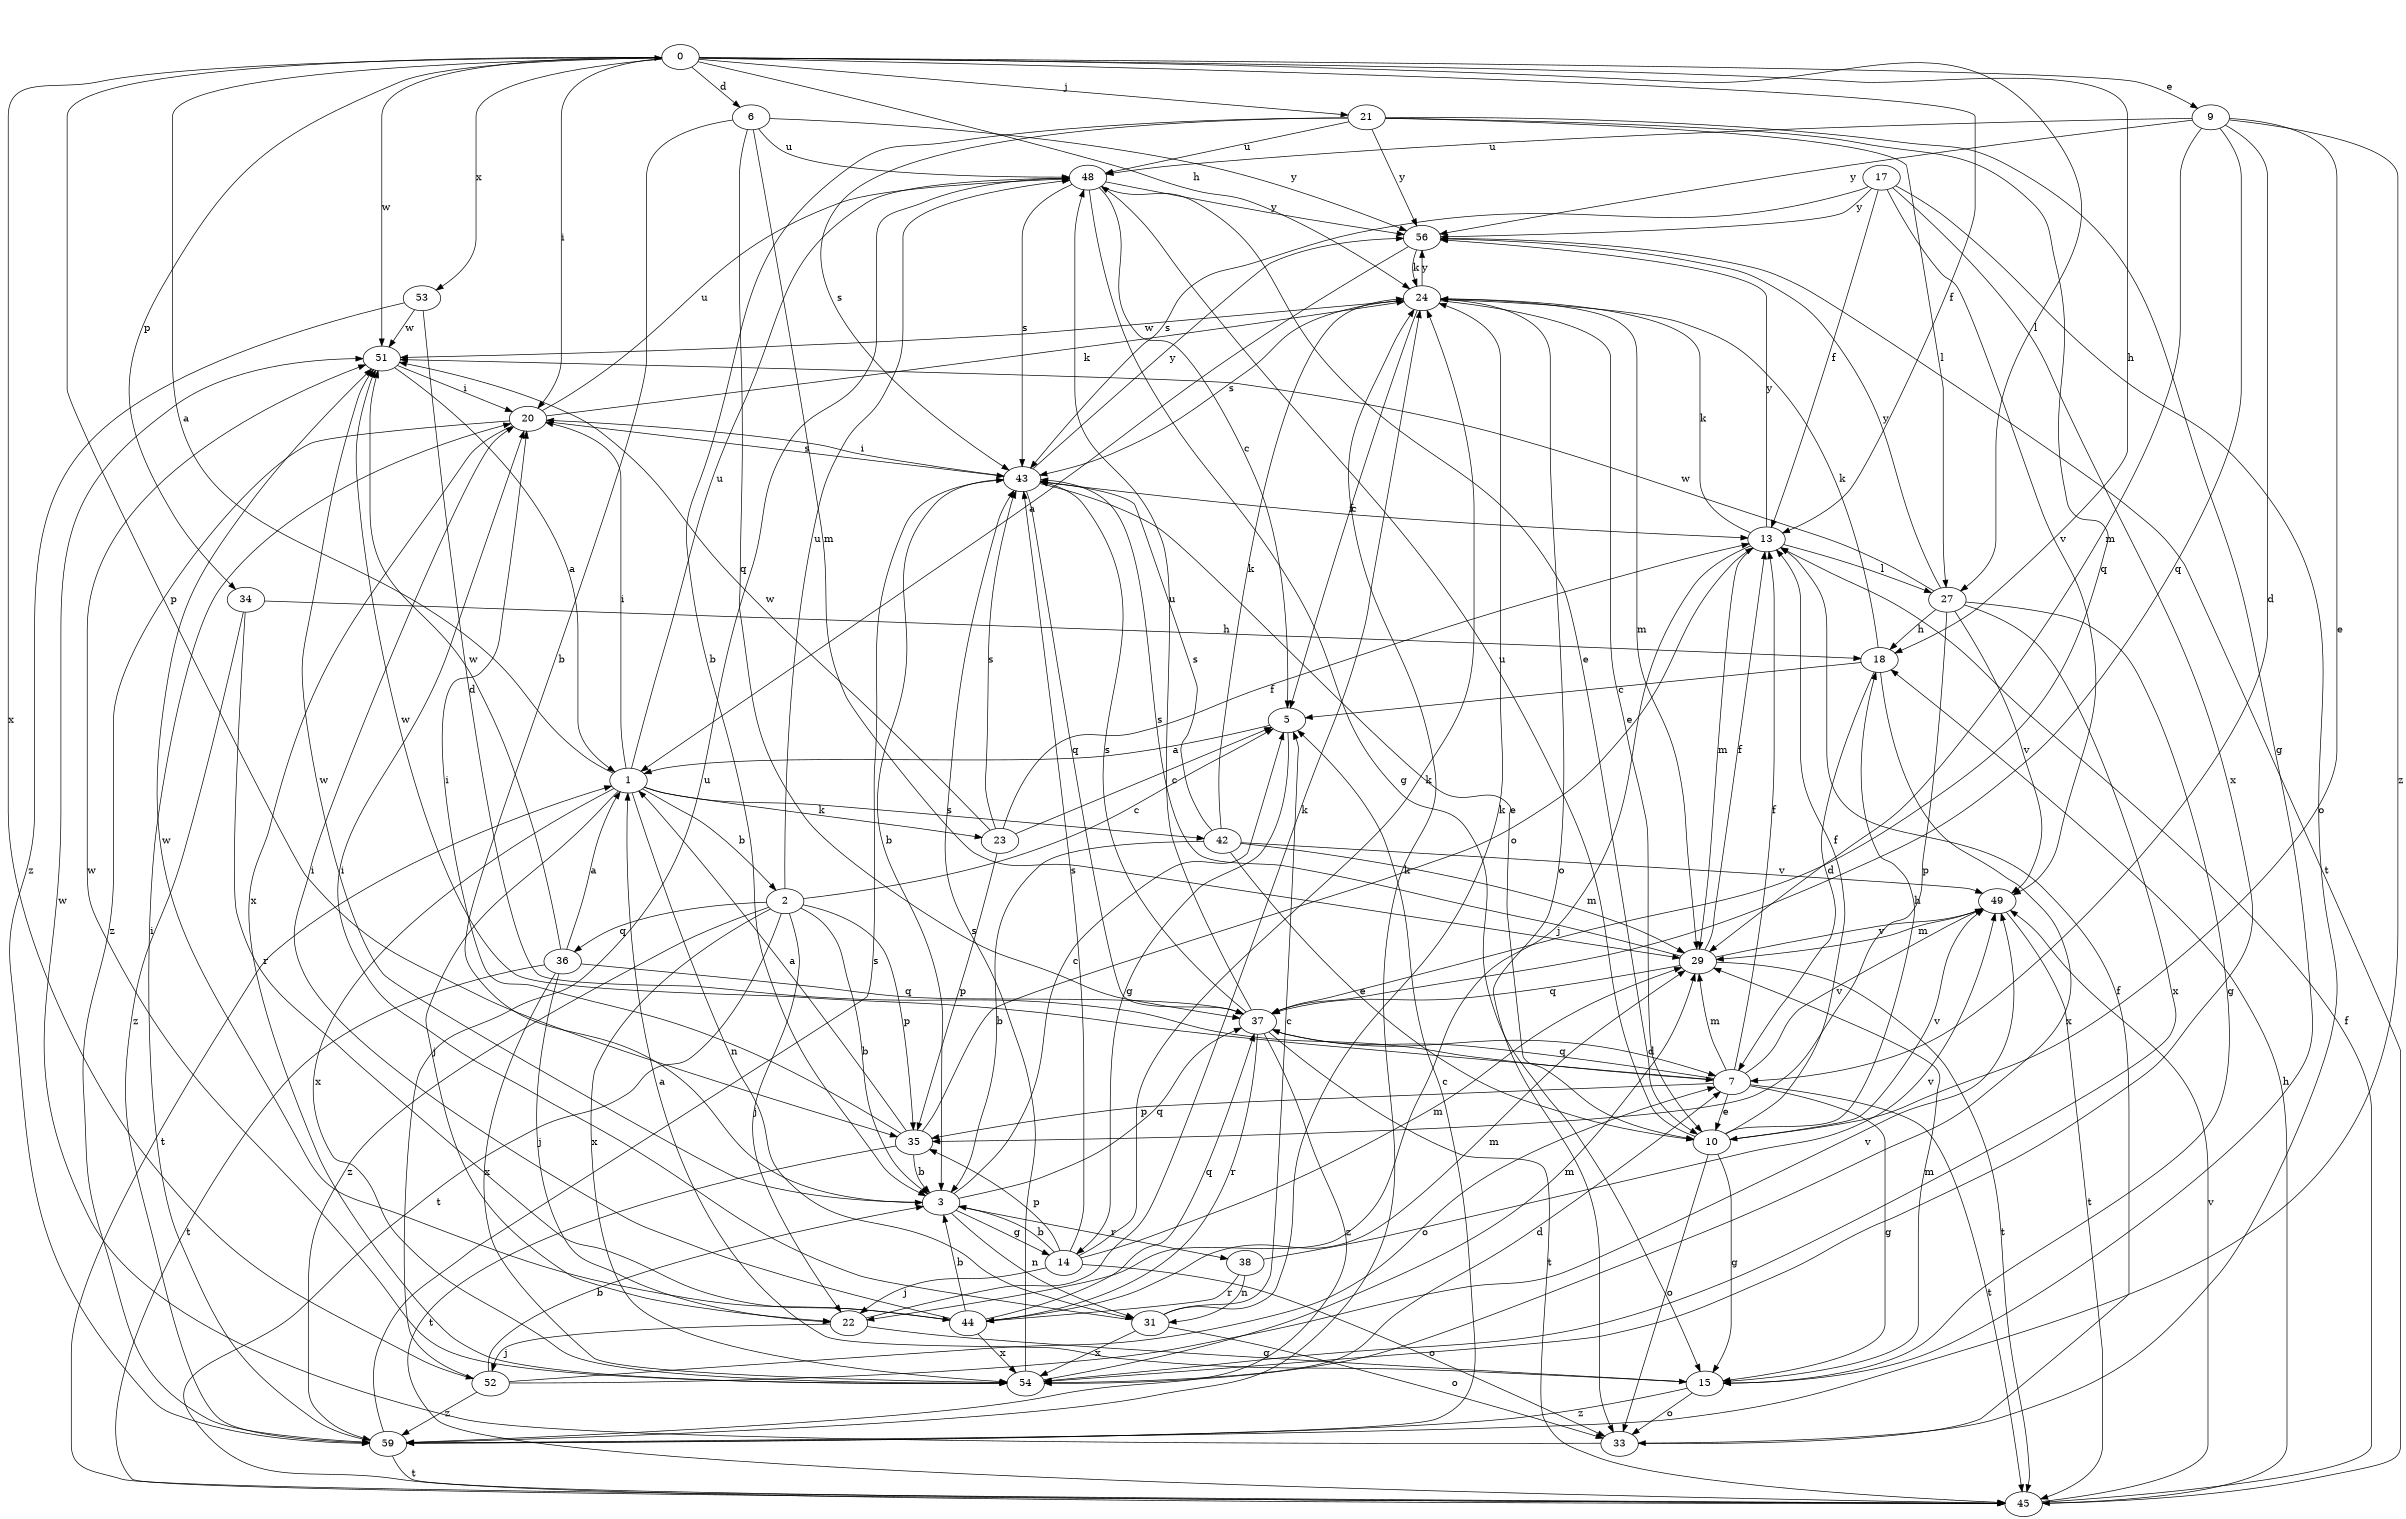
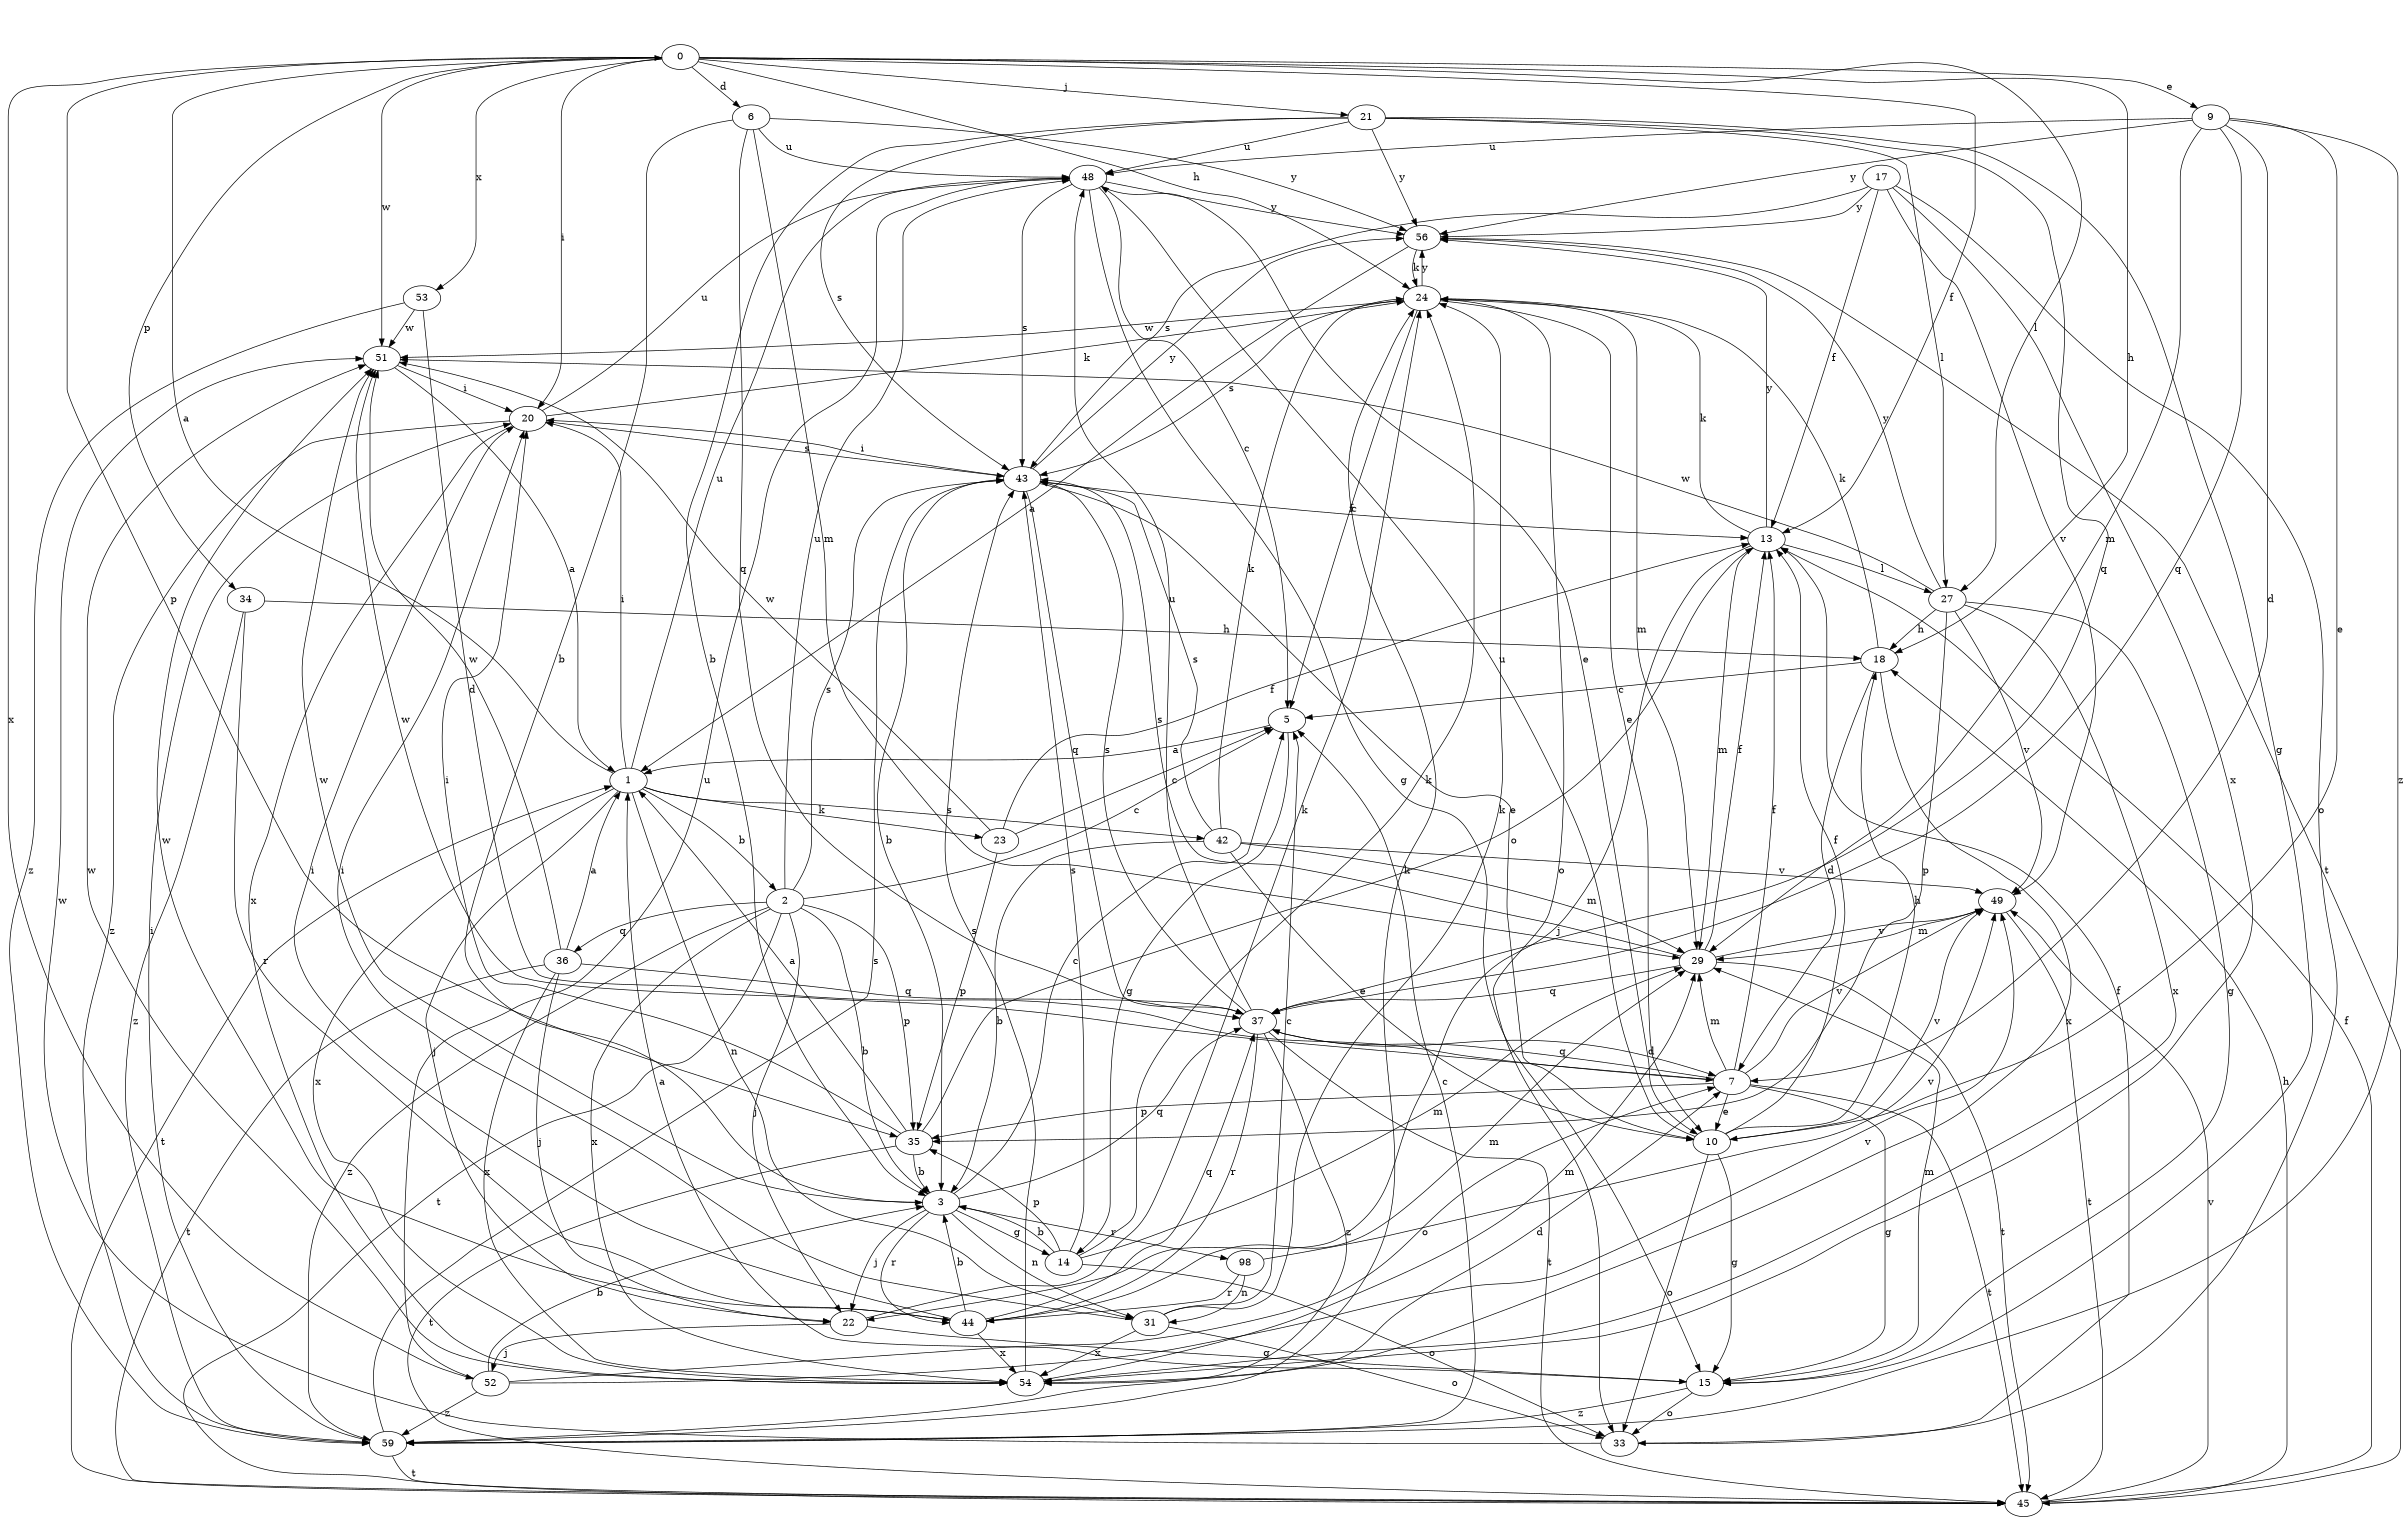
(988, 663) -> (846, 639)
(1245, 1263) -> (1245, 1263)
none -> (882, 1274)
(953, 1279) -> (877, 1247)
